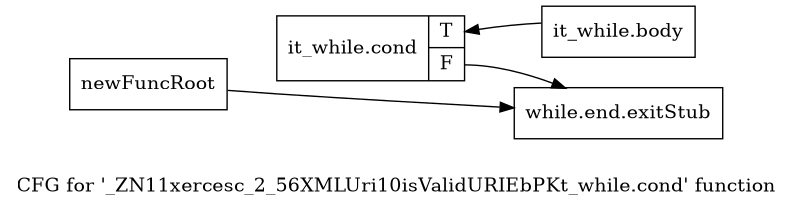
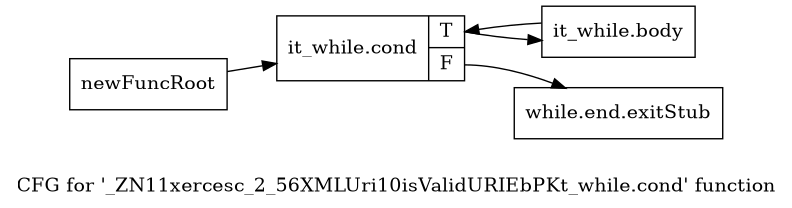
none -> (496, 37)
(364, 99) -> (245, 69)
